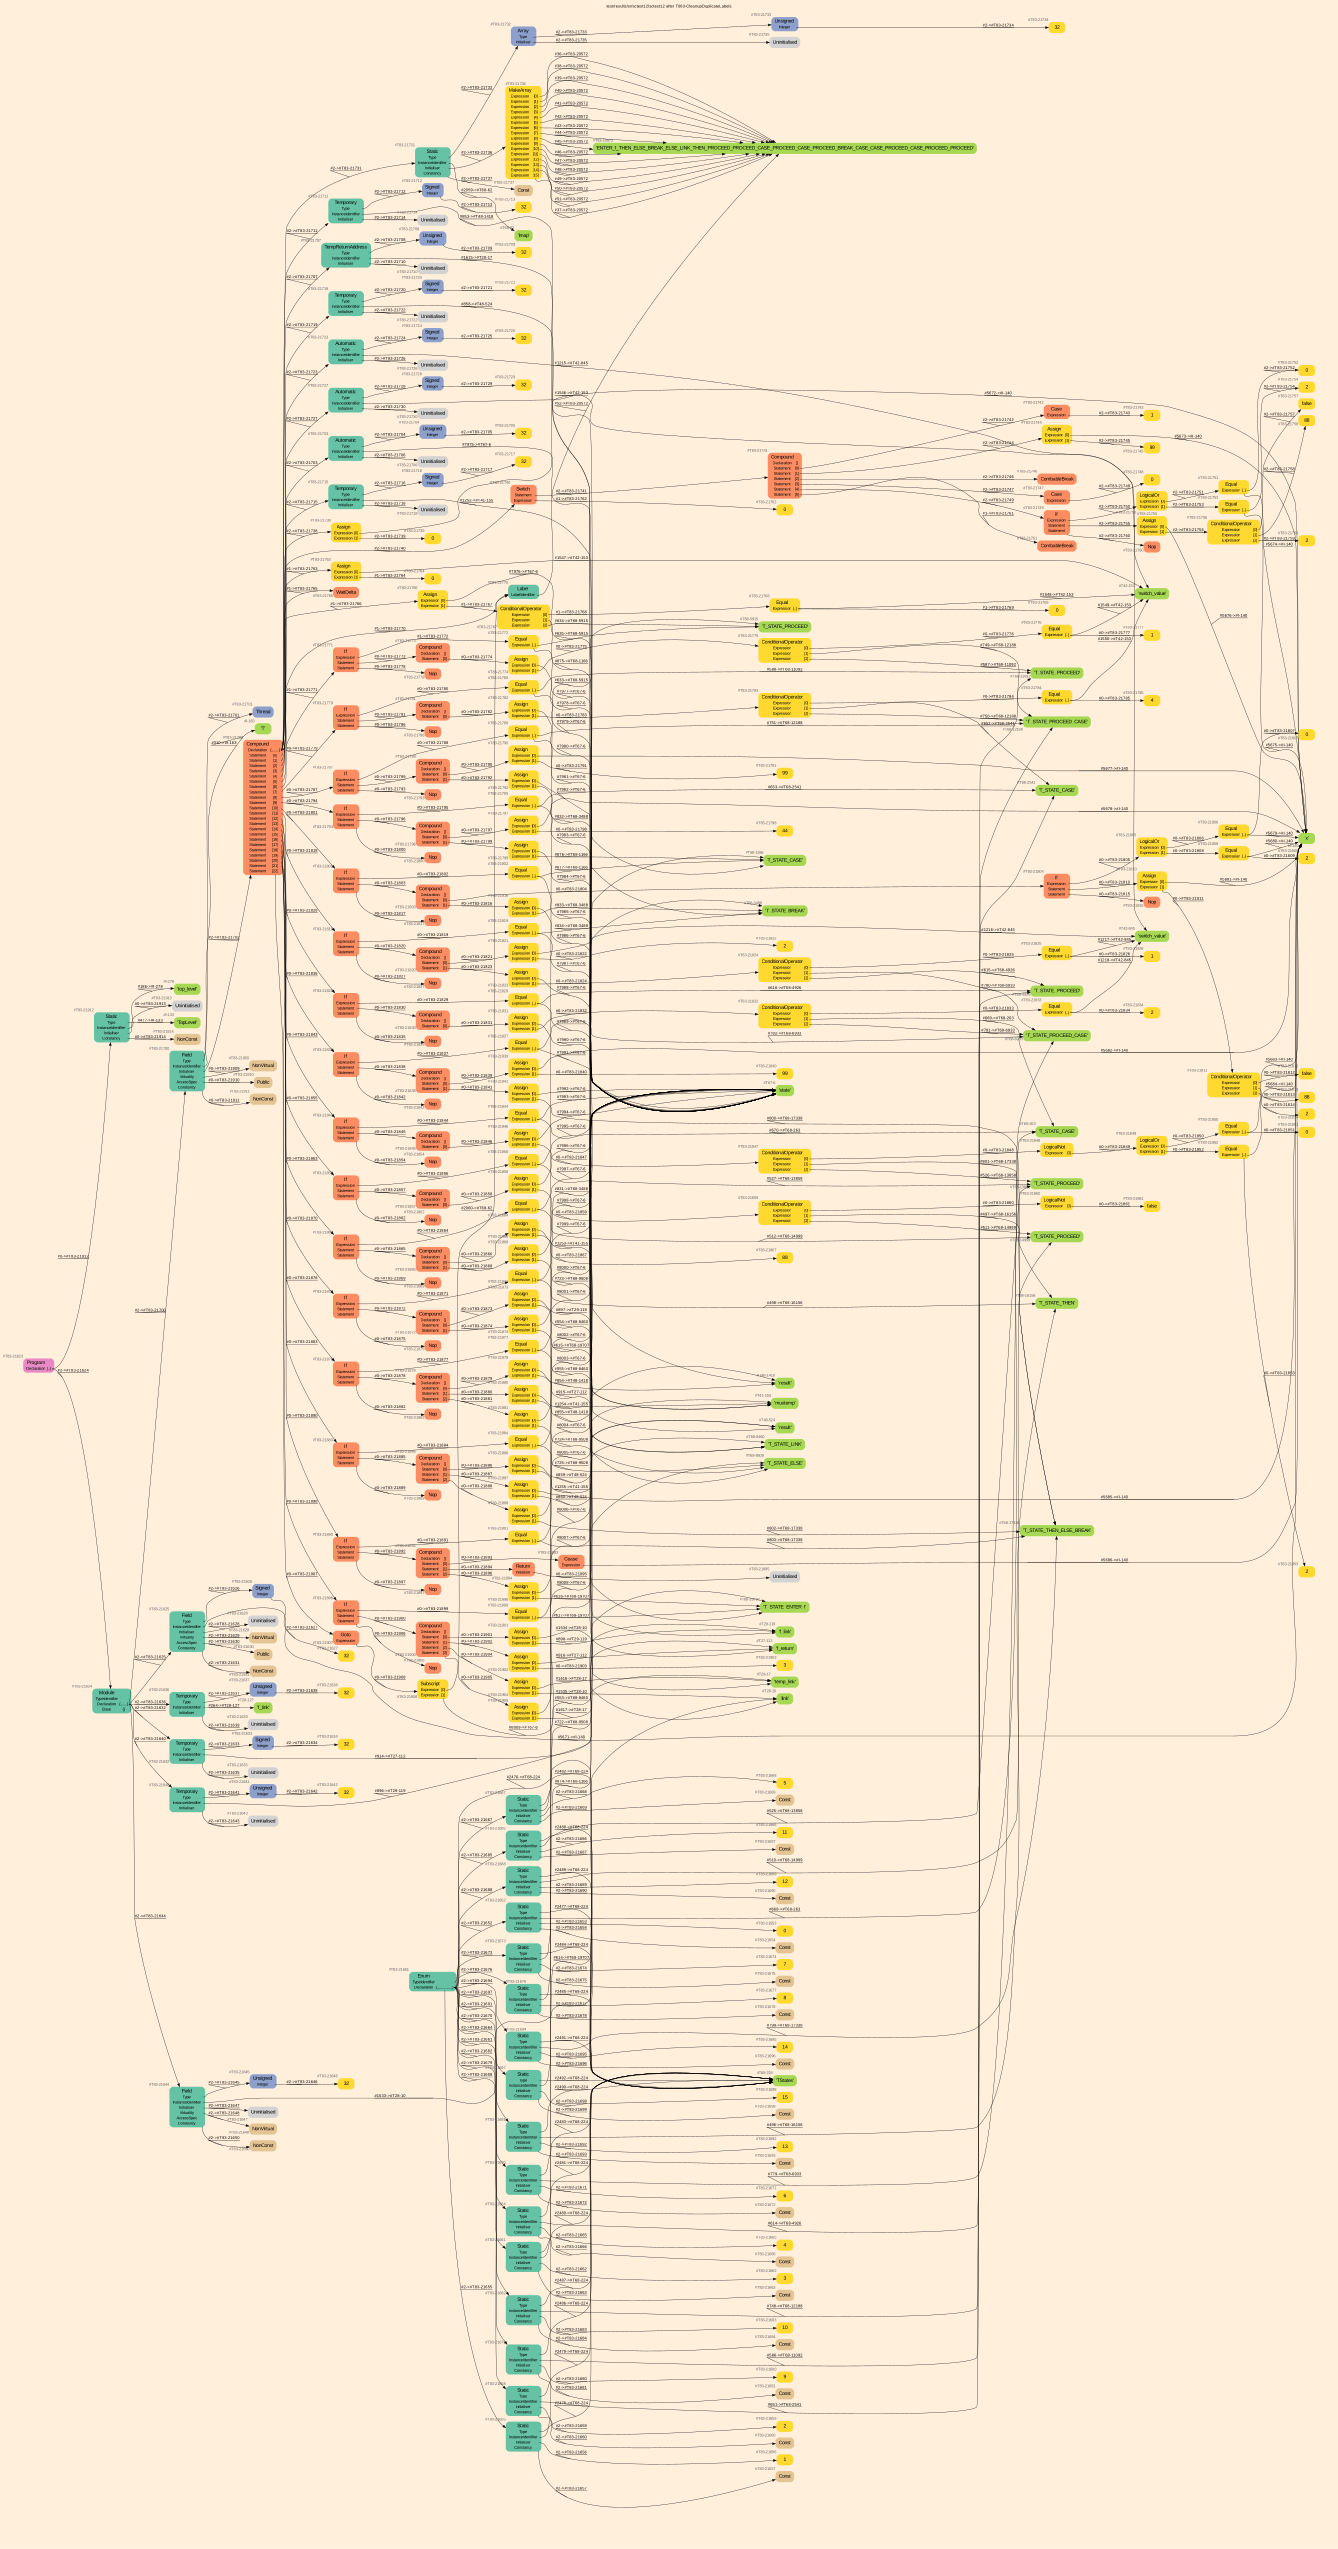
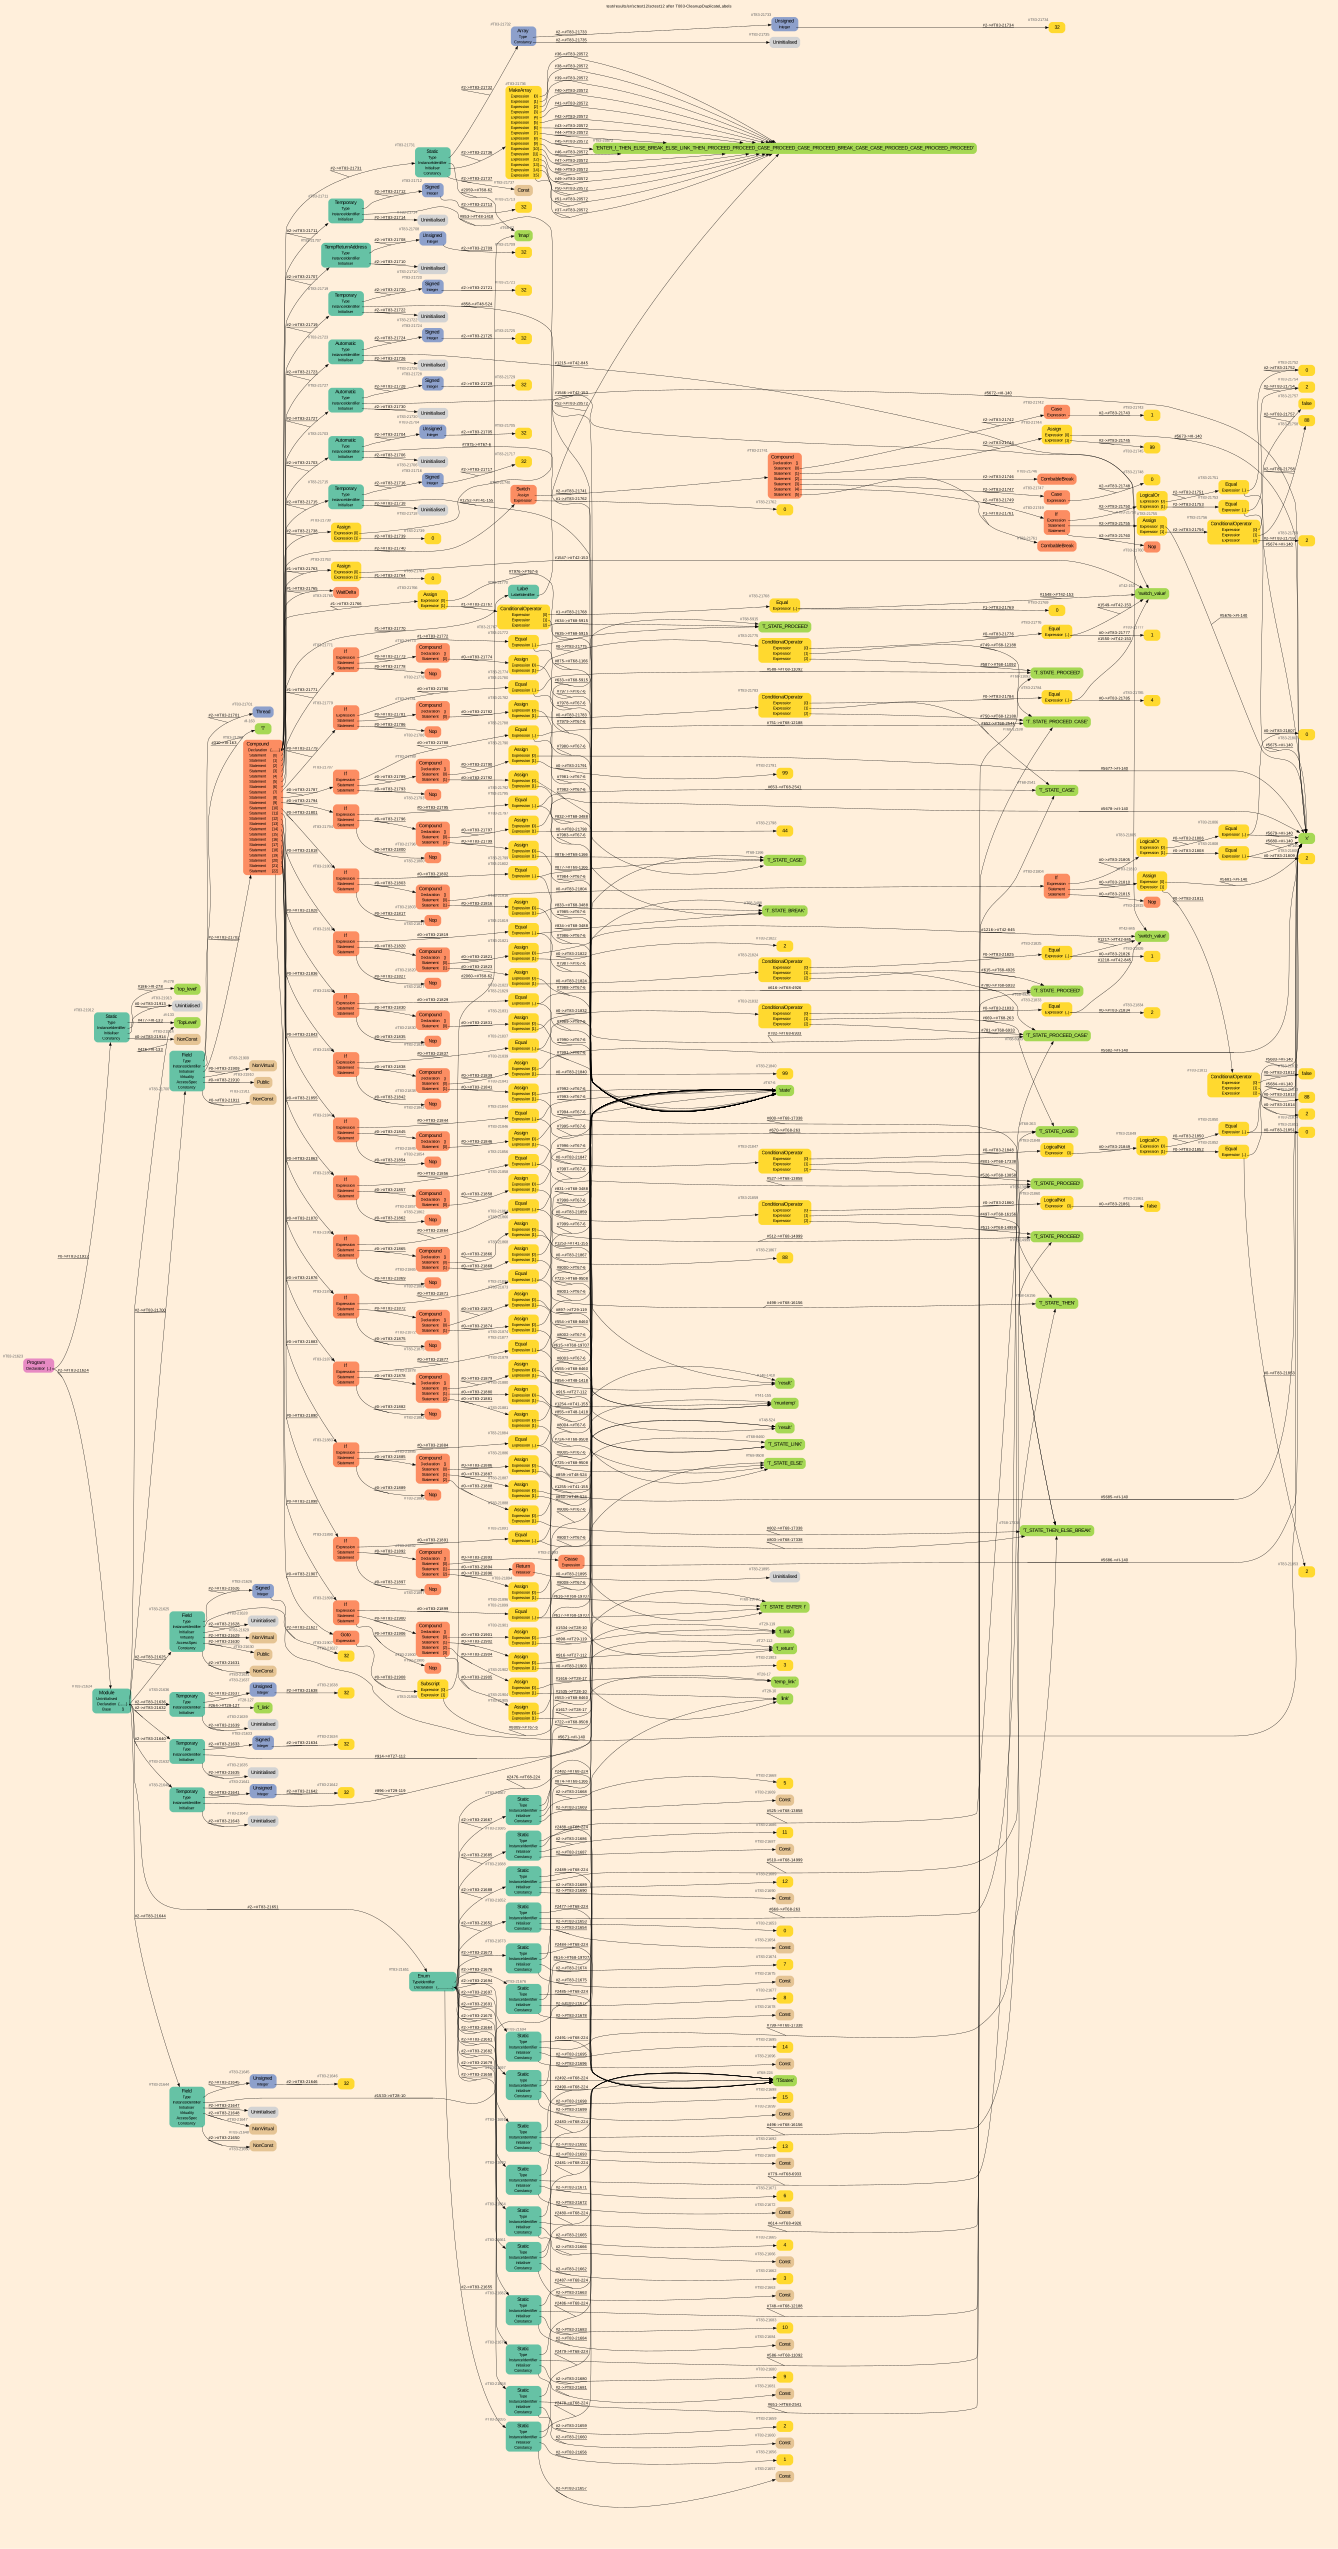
(523, 42) -> (523, 42)
(523, 495) -> (523, 495)
(590, 969) -> none
(495, 1150) -> (494, 968)
none -> (134, 1362)
(107, 1699) -> (107, 1699)
none -> (202, 1909)
